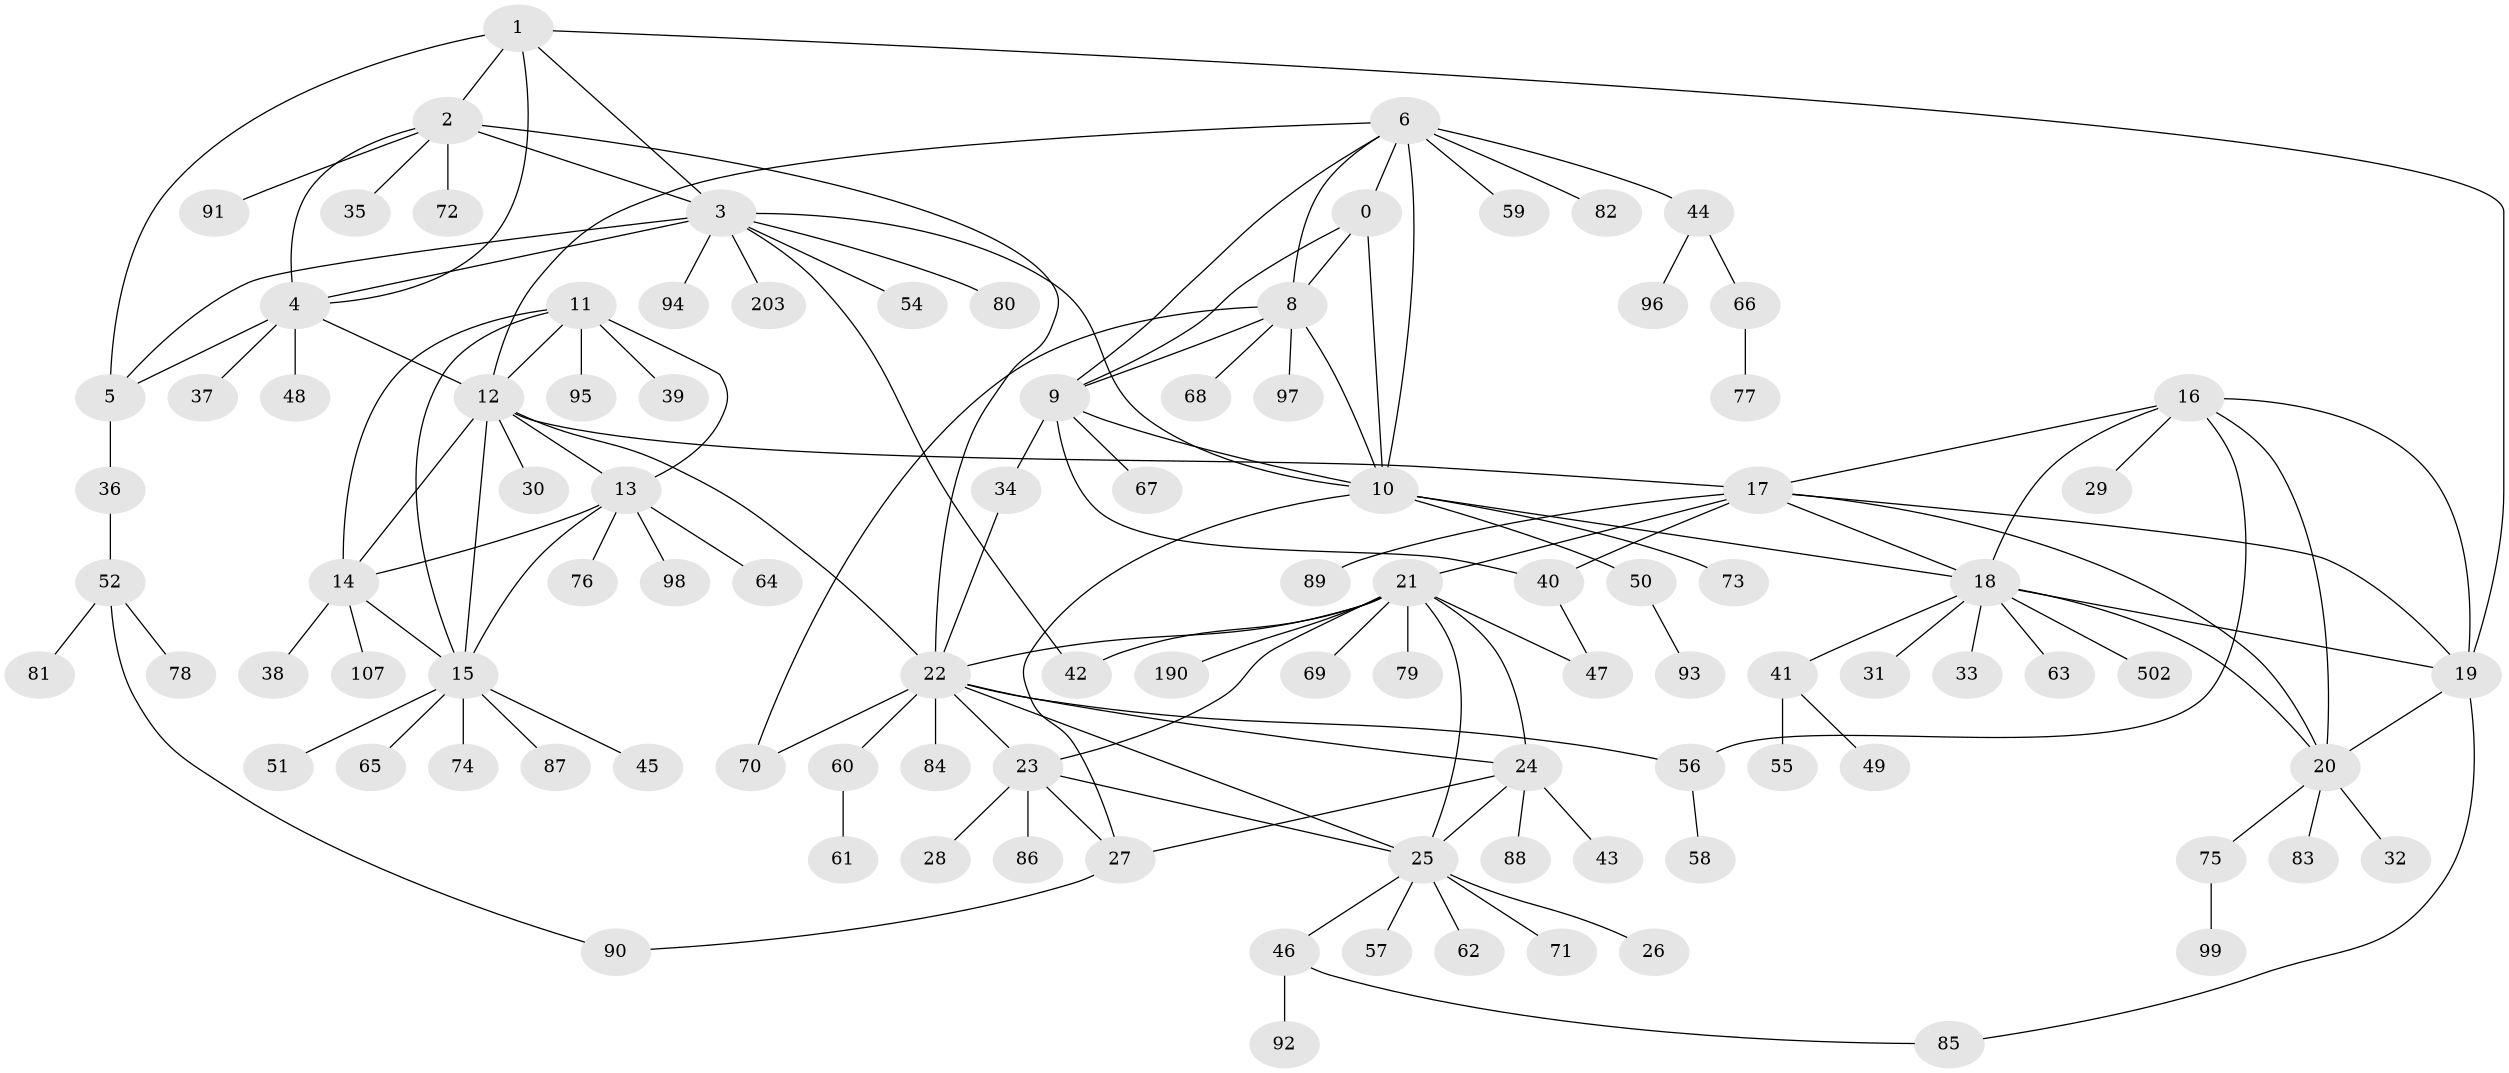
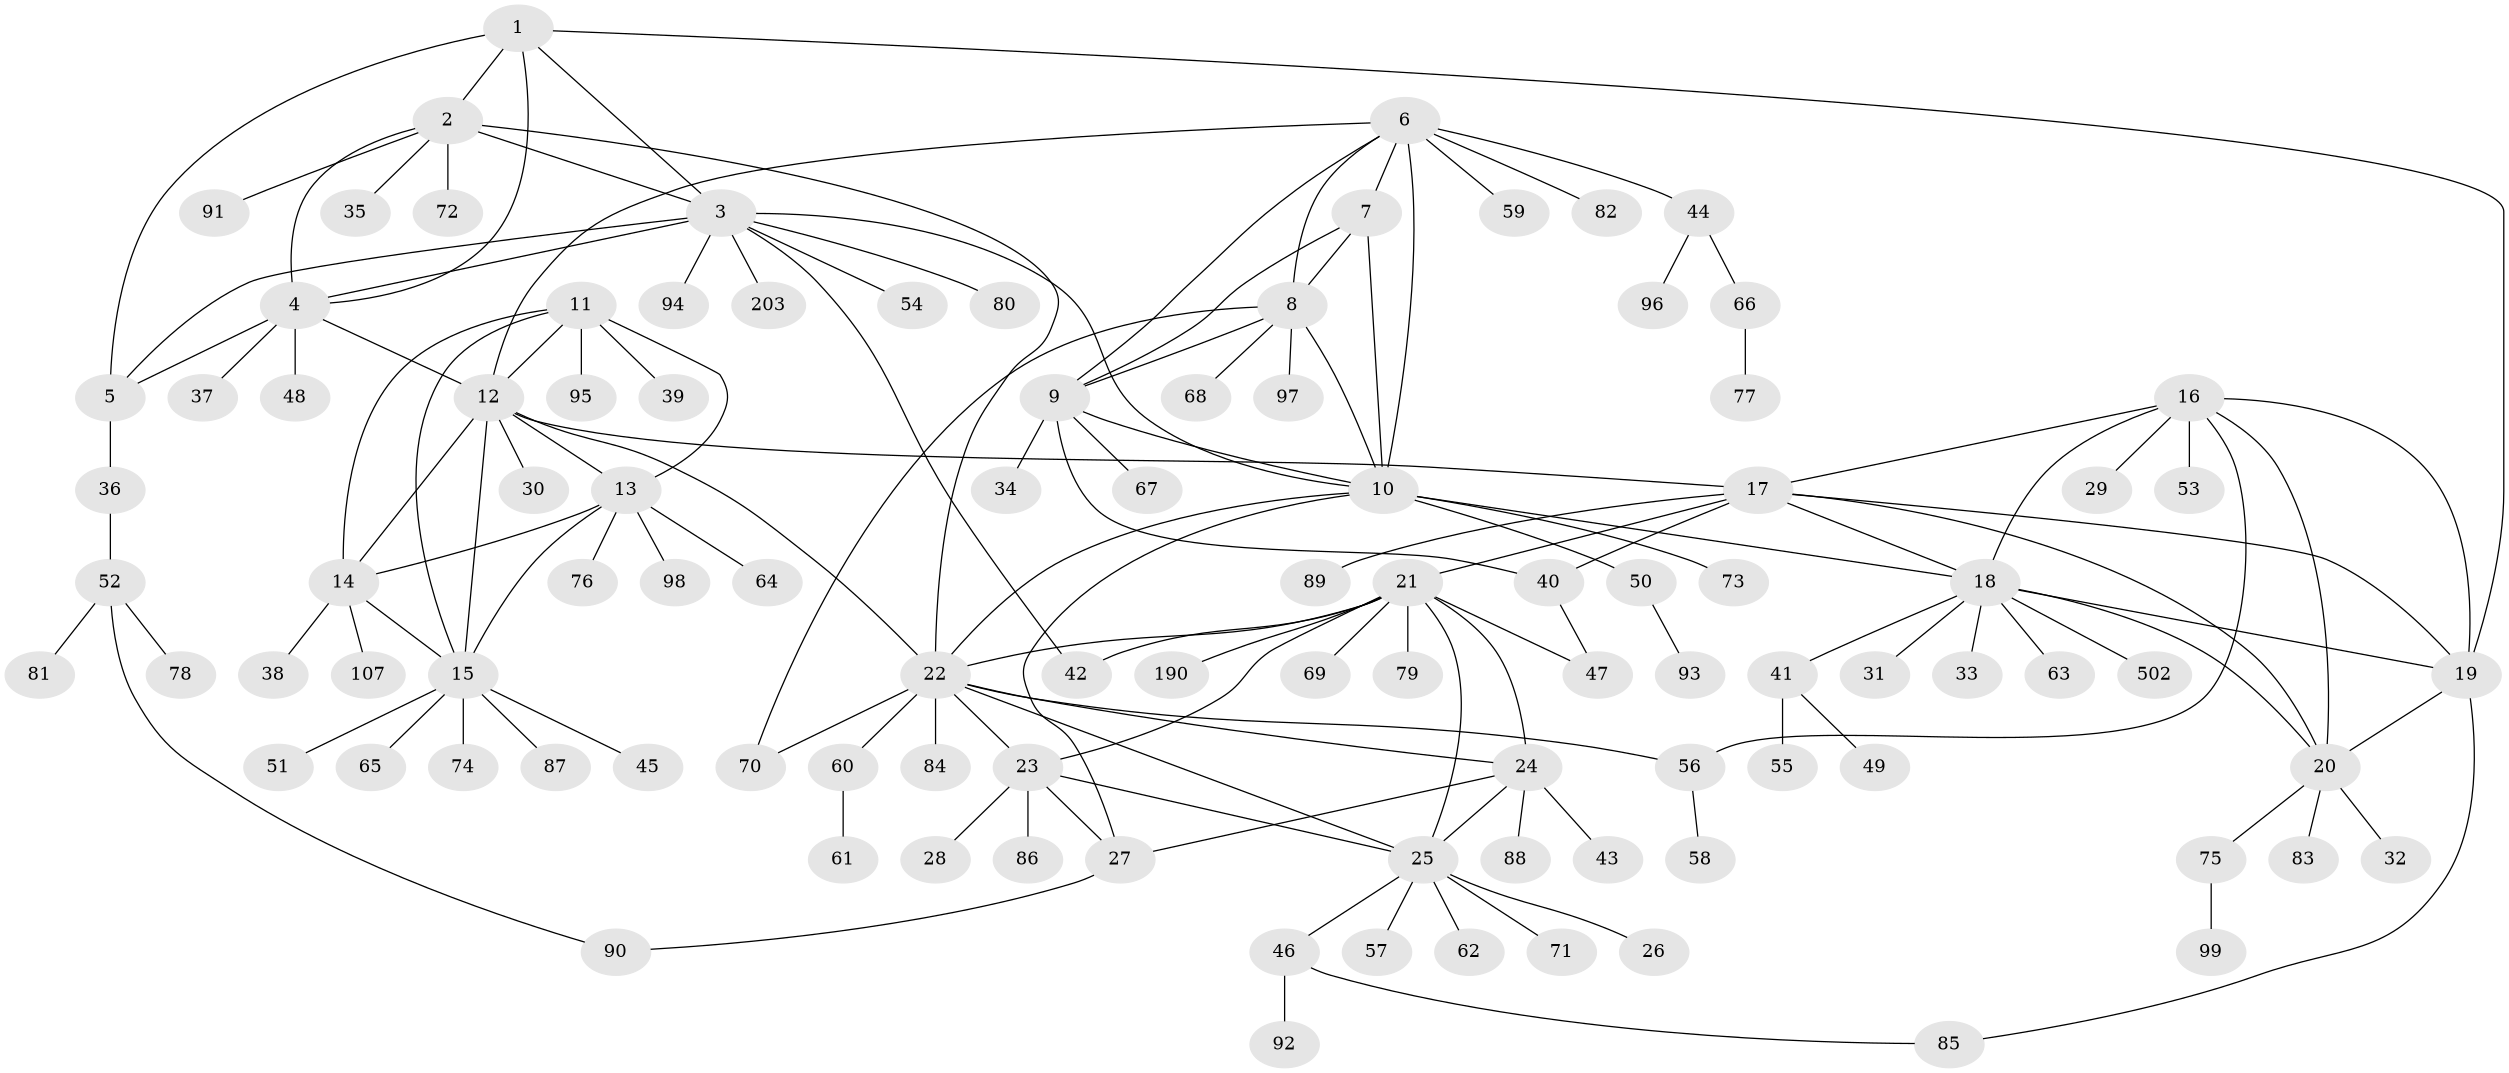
(1367, 213) -> (1367, 213)
none -> (2189, 490)
(971, 582) -> (1121, 536)
